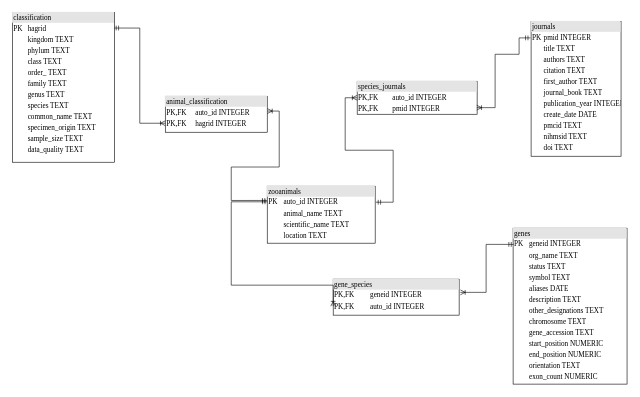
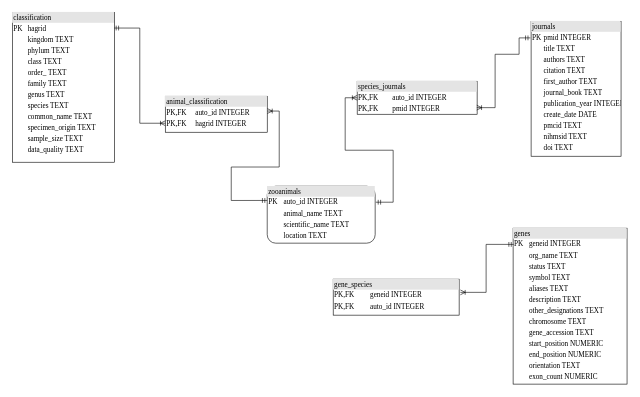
(321, 215) -> (321, 215)
(231, 280) -> none
(557, 289) -> (557, 289)
